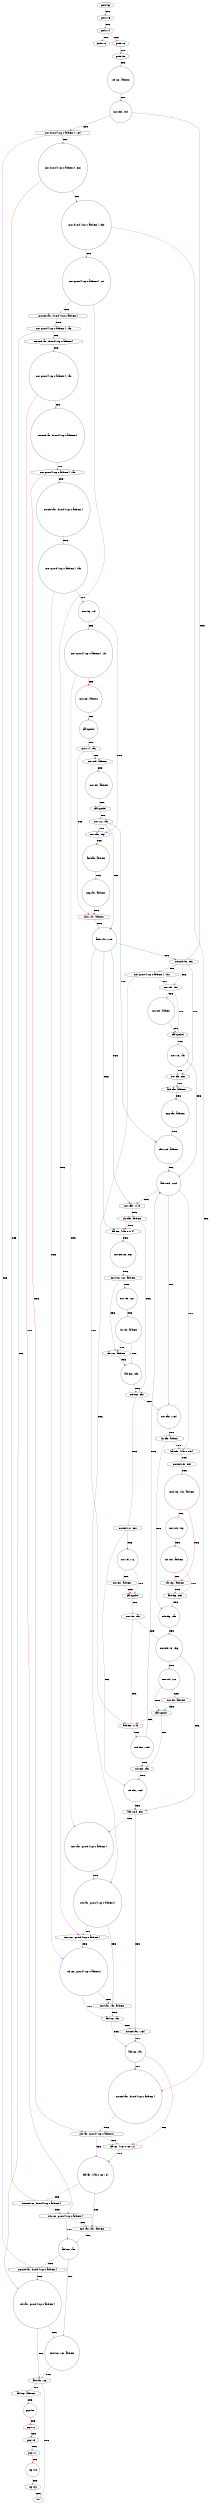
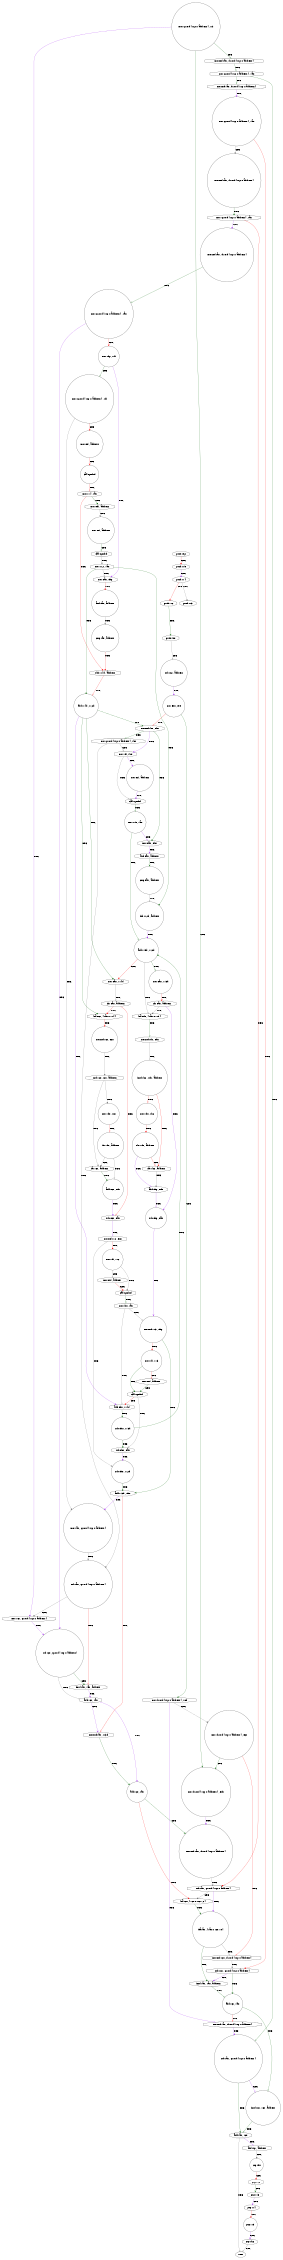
(86, 253) -> (200, 908)
(149, 1403) -> none
